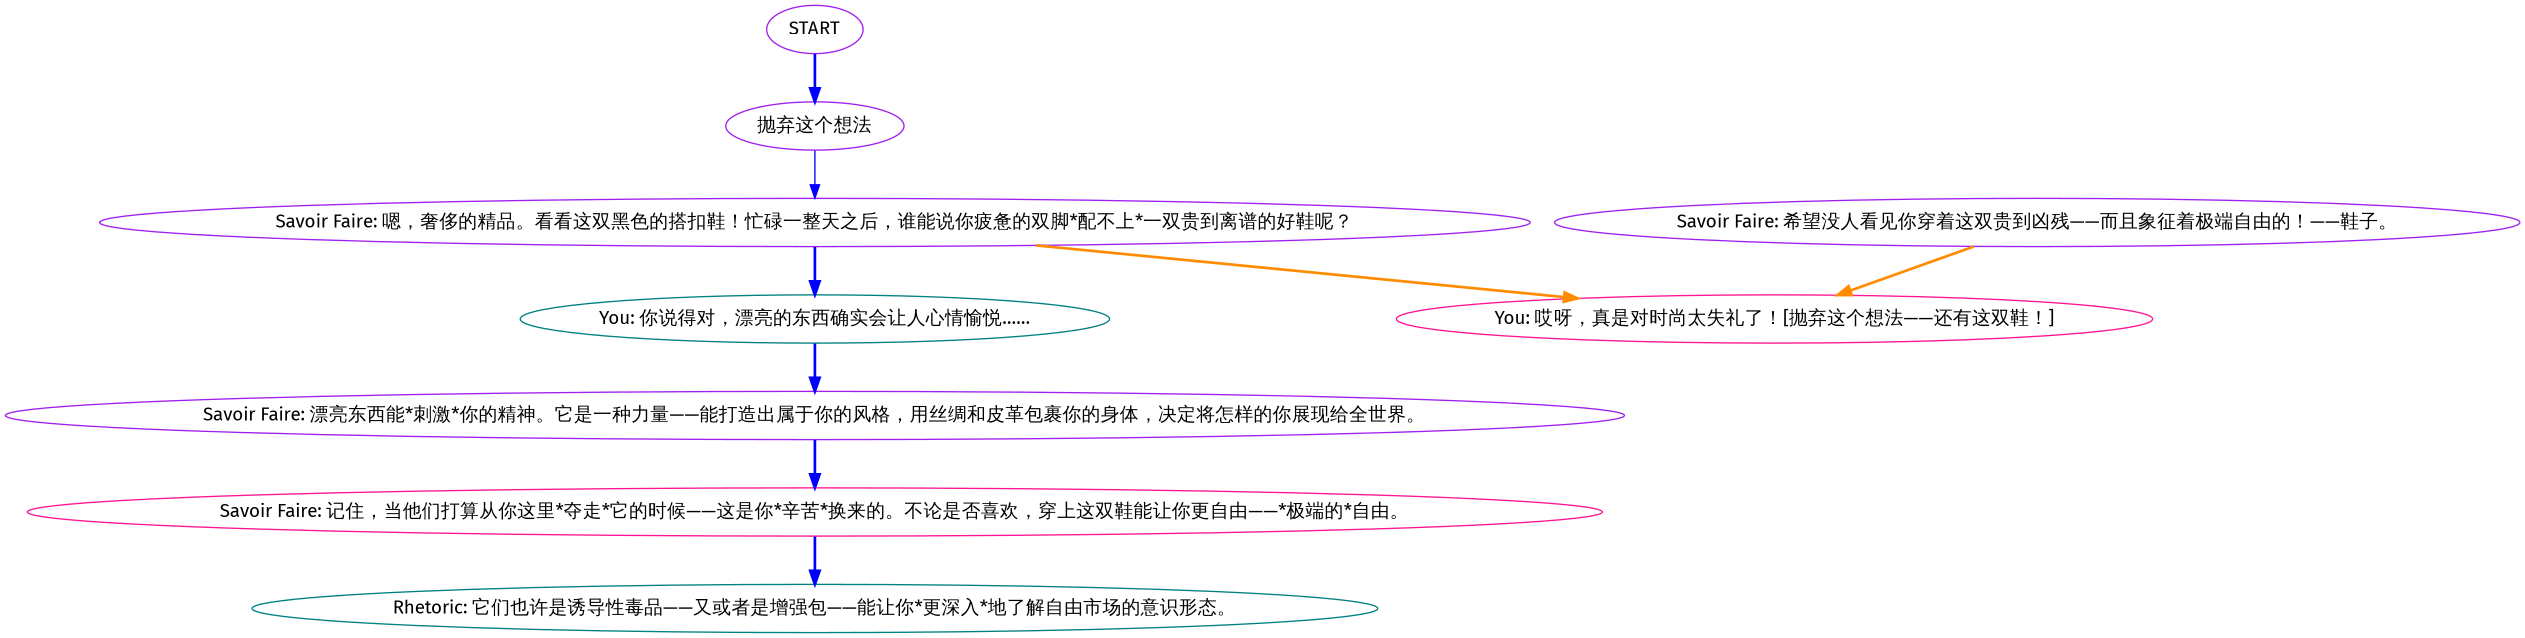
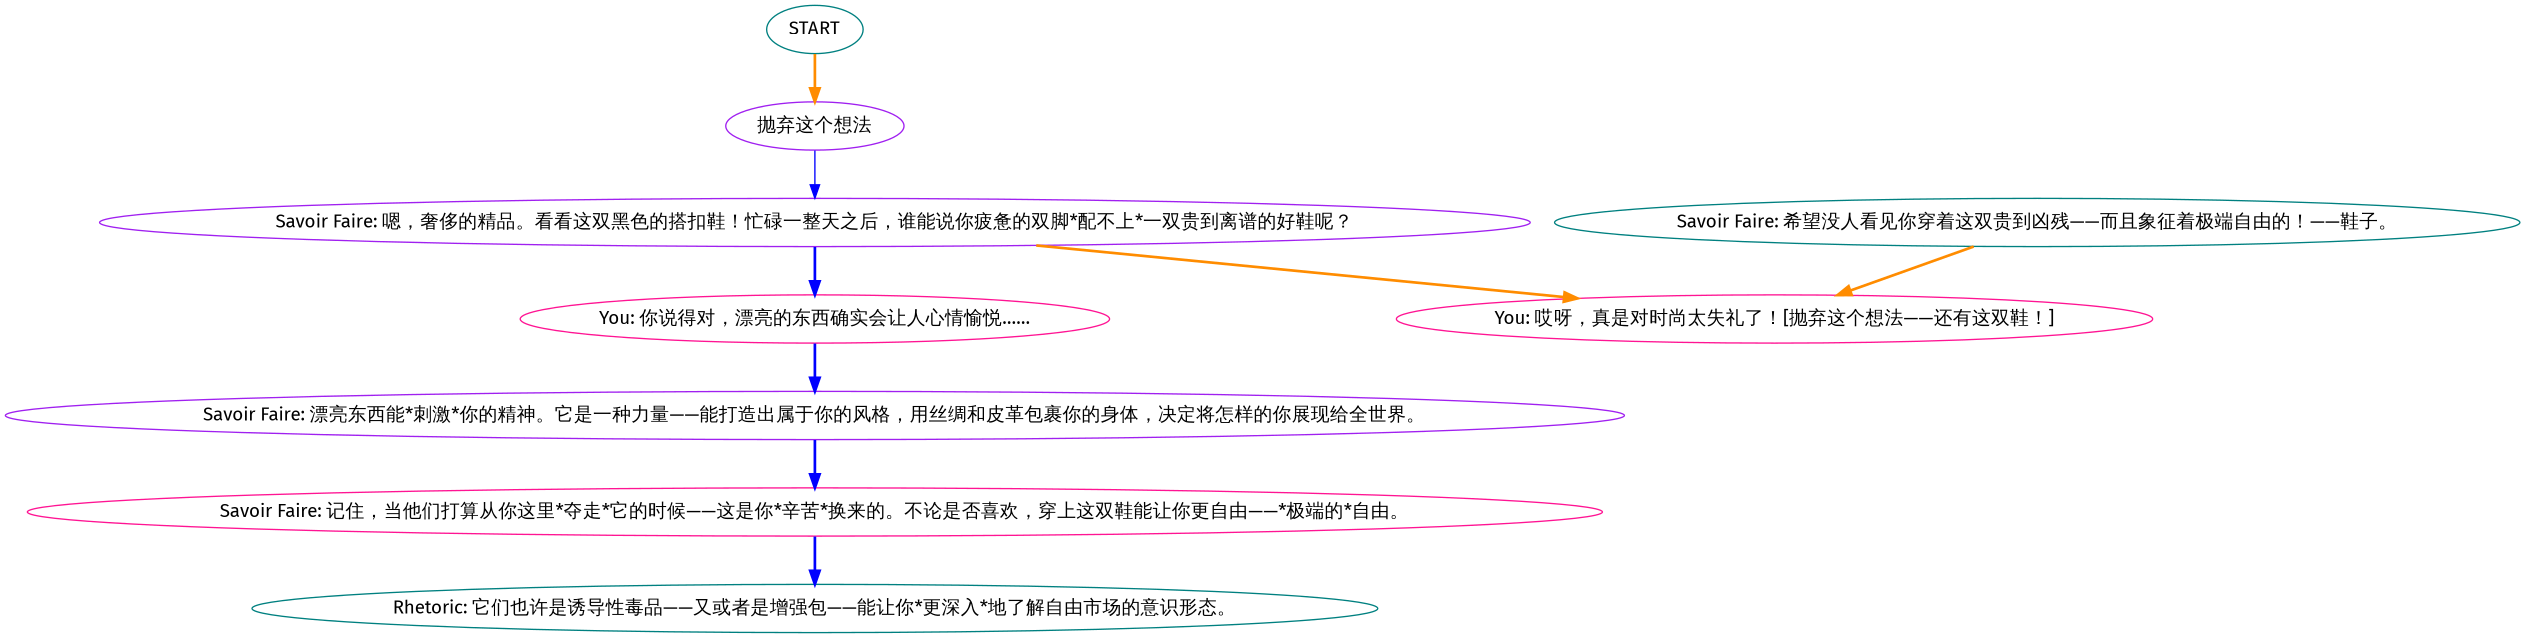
(815, 29) -> (815, 29)
(815, 71) -> (815, 71)
(2037, 222) -> (2037, 222)
(815, 319) -> (815, 319)
